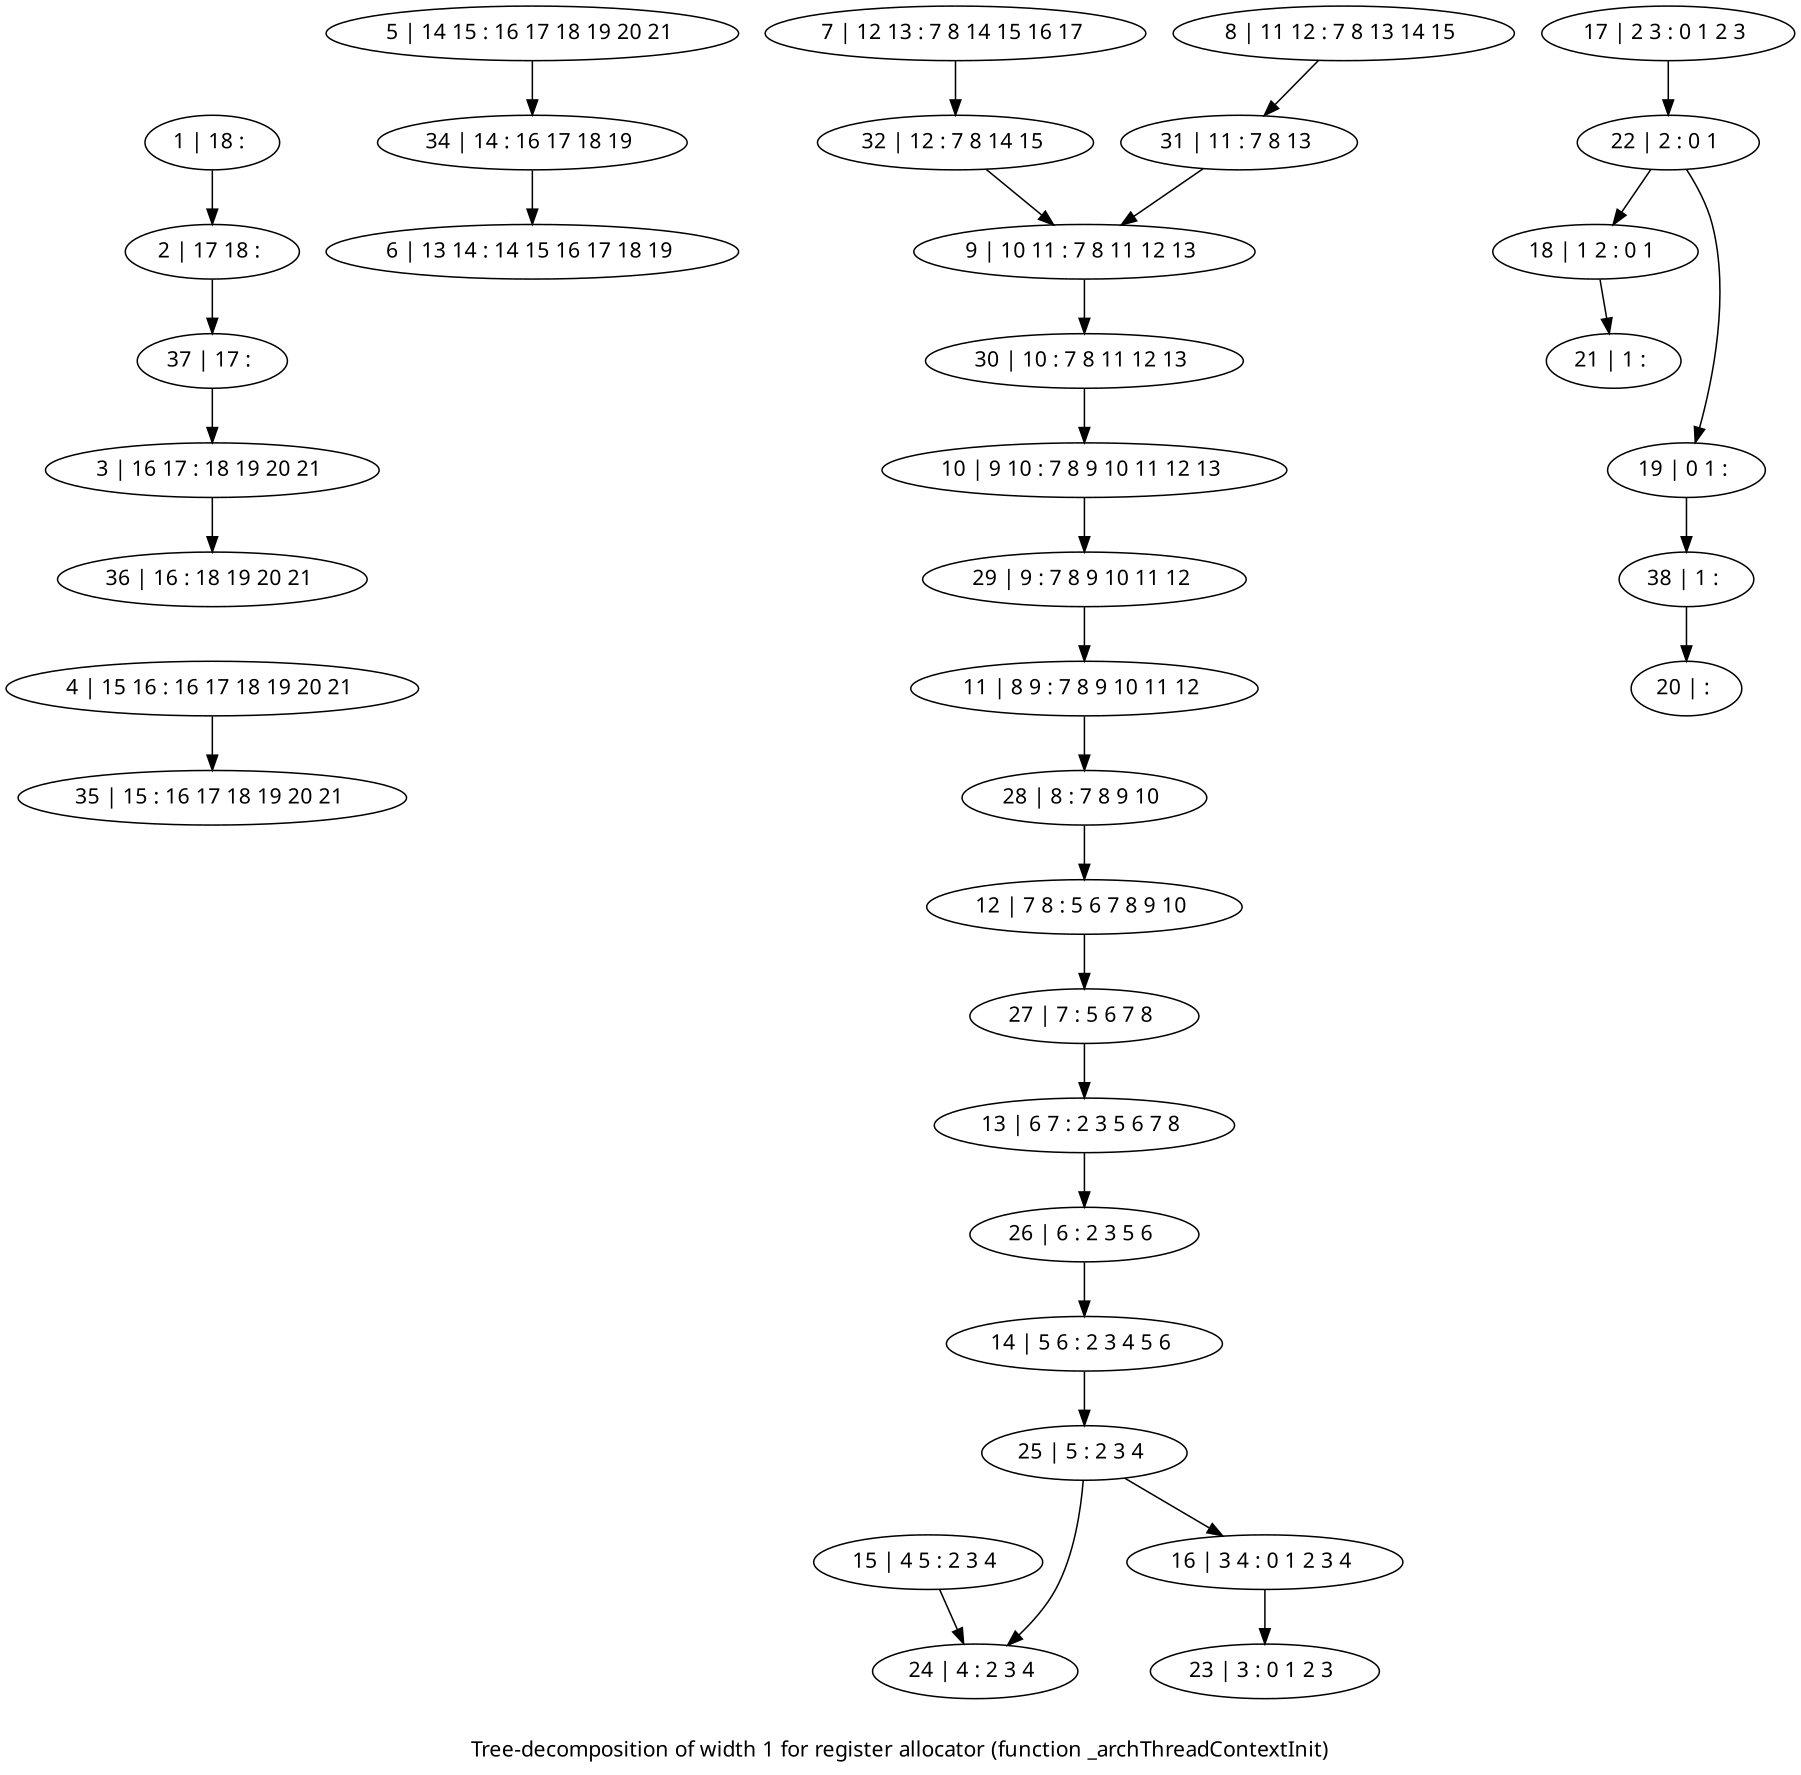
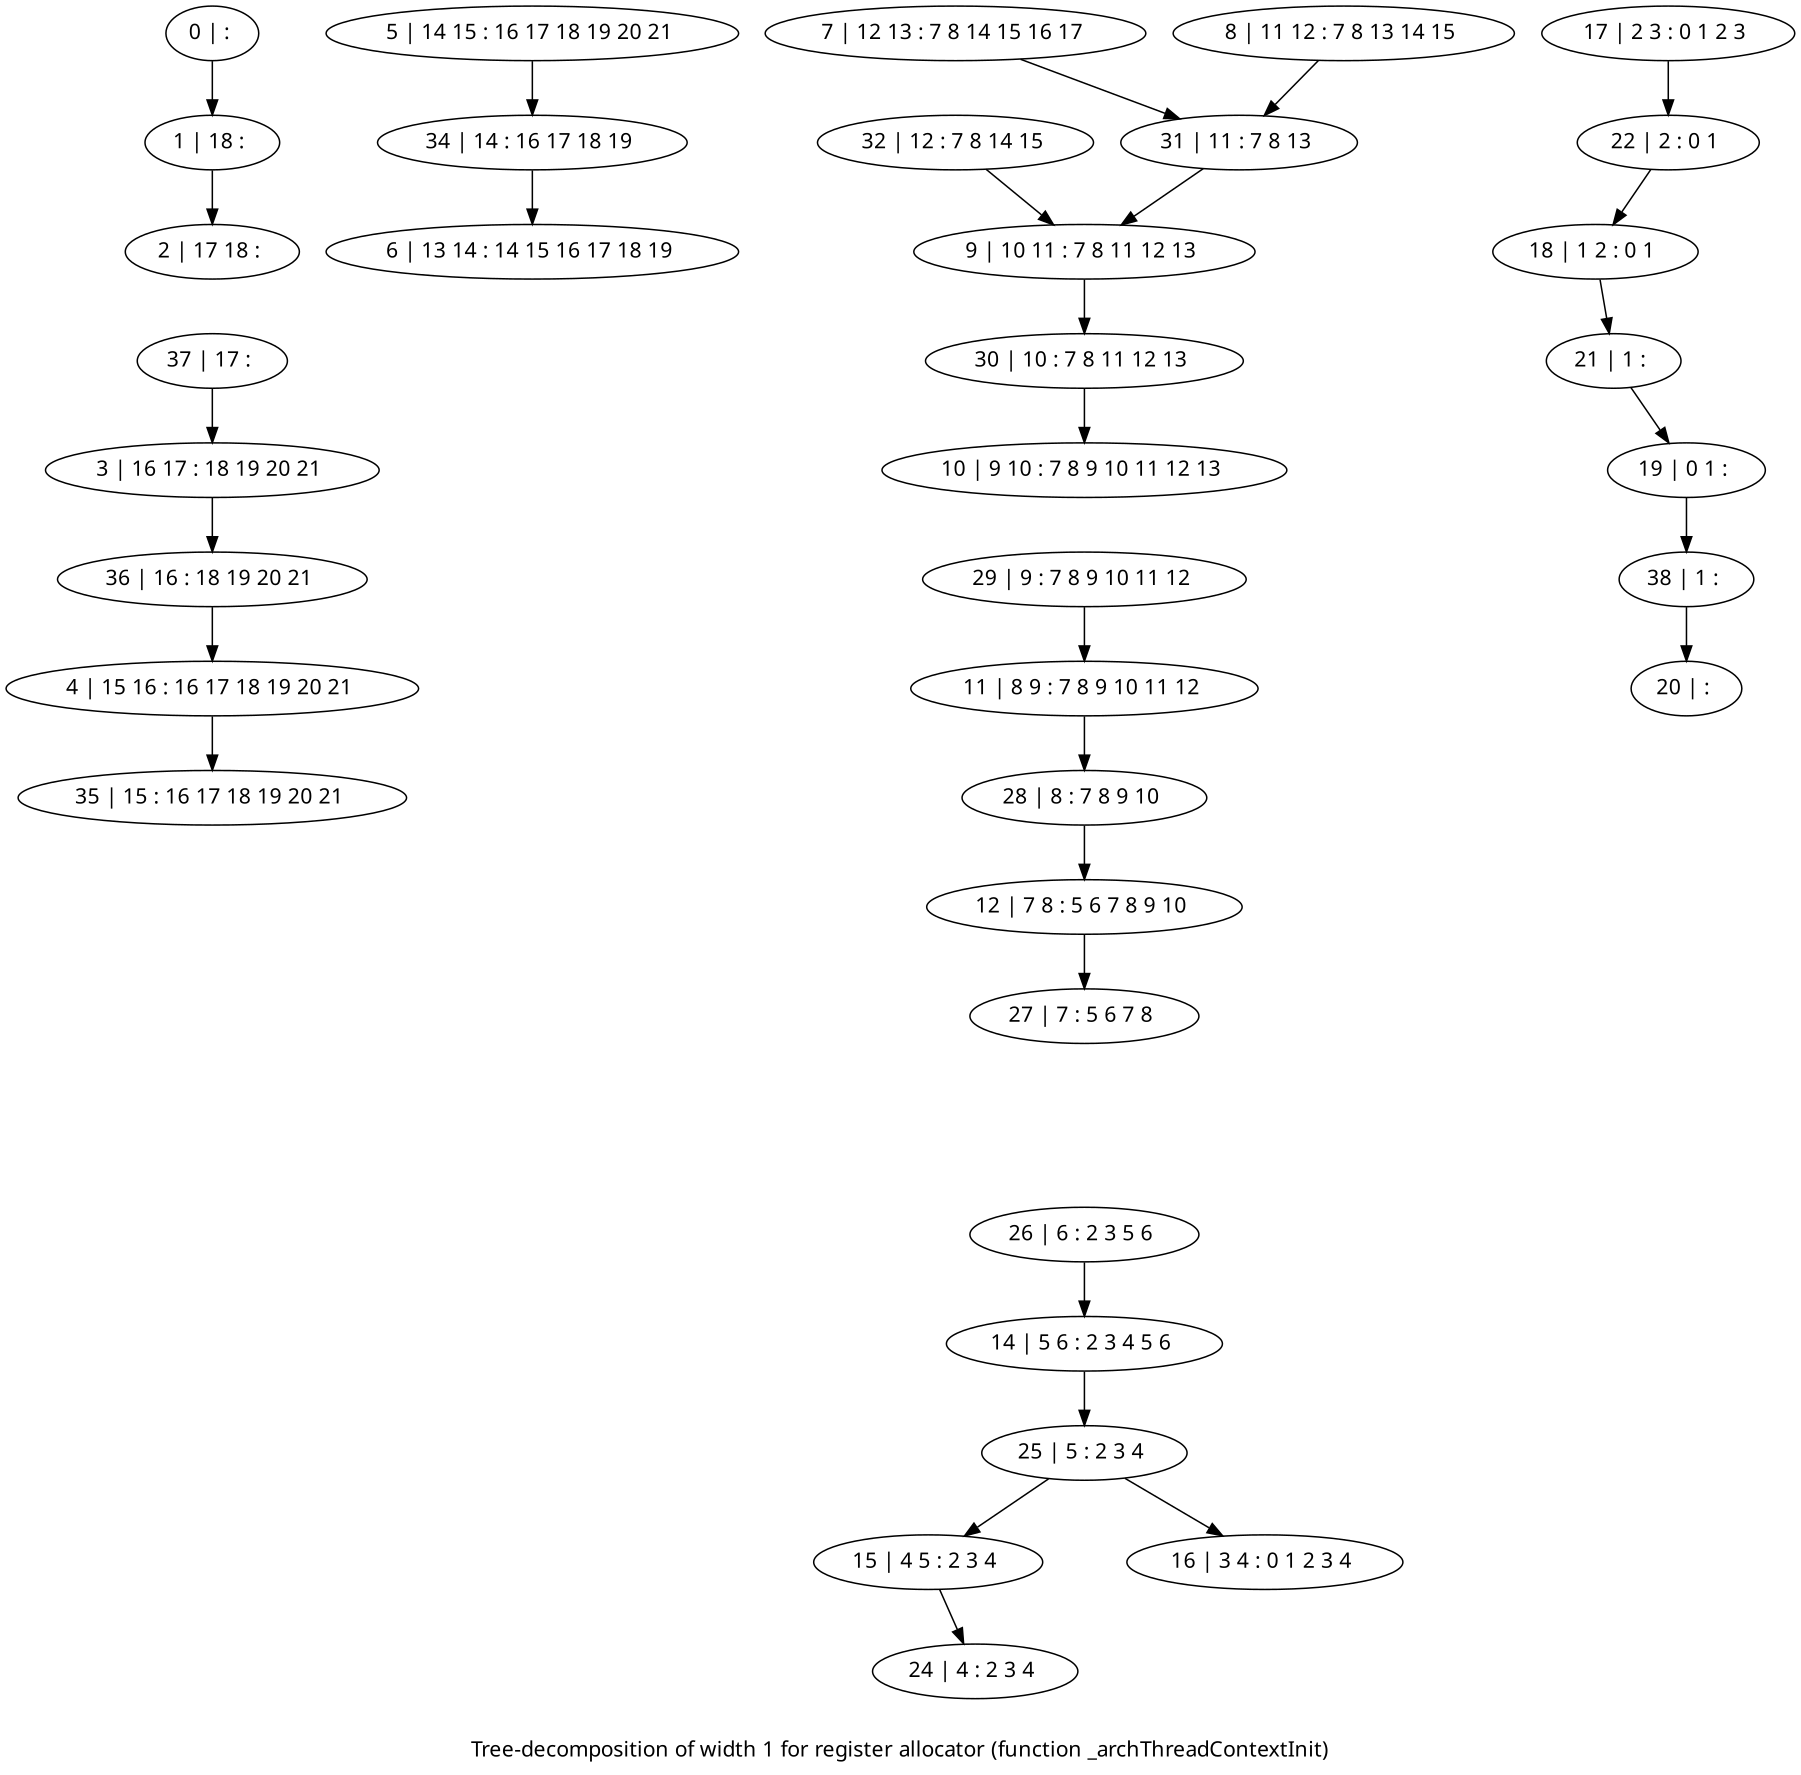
none -> (212, 33)
(956, 81) -> (1093, 86)
(1720, 296) -> (1646, 409)
(212, 299) -> none
(1084, 517) -> none
none -> (212, 627)
(1084, 1125) -> none
(1067, 1565) -> (1013, 1503)
(1265, 1671) -> none
